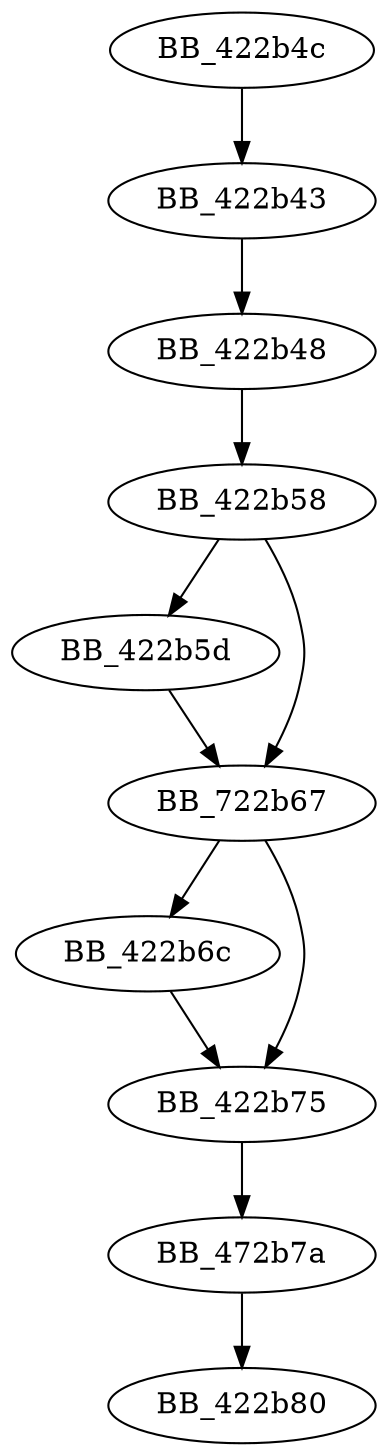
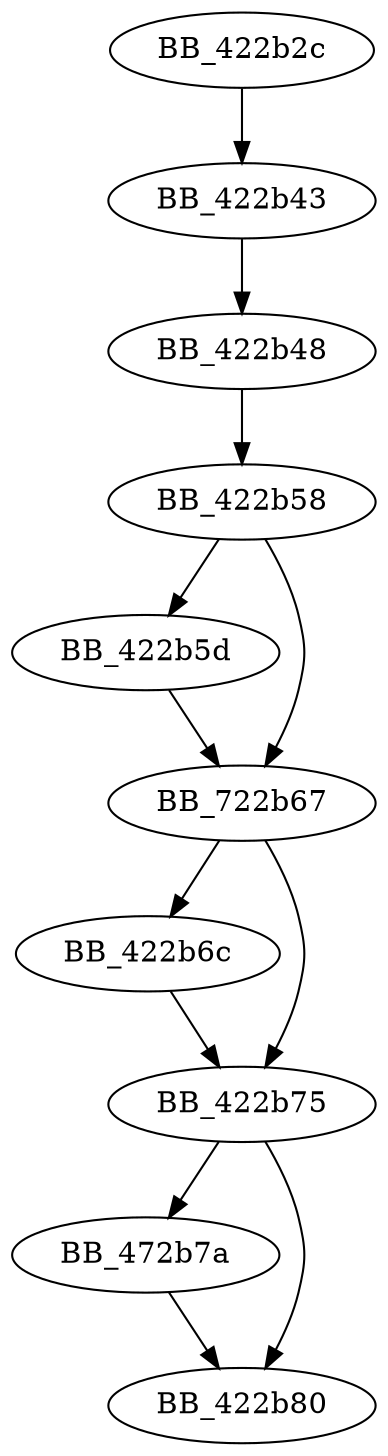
(242, 50) -> (242, 50)
none -> (304, 1244)
